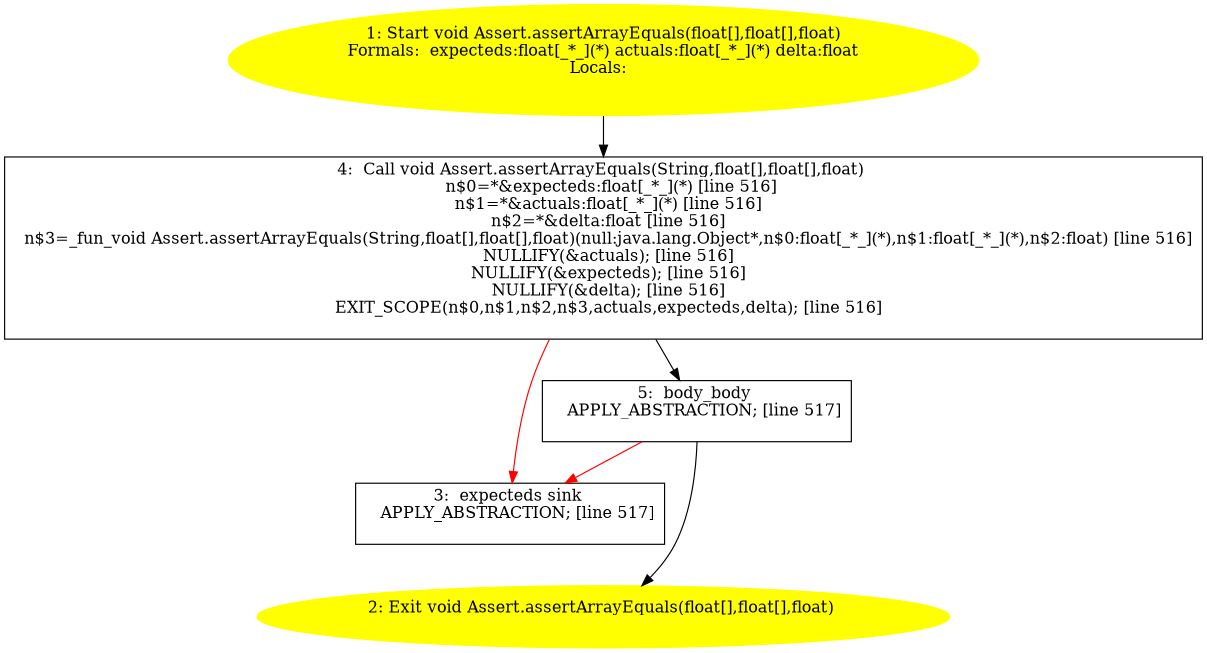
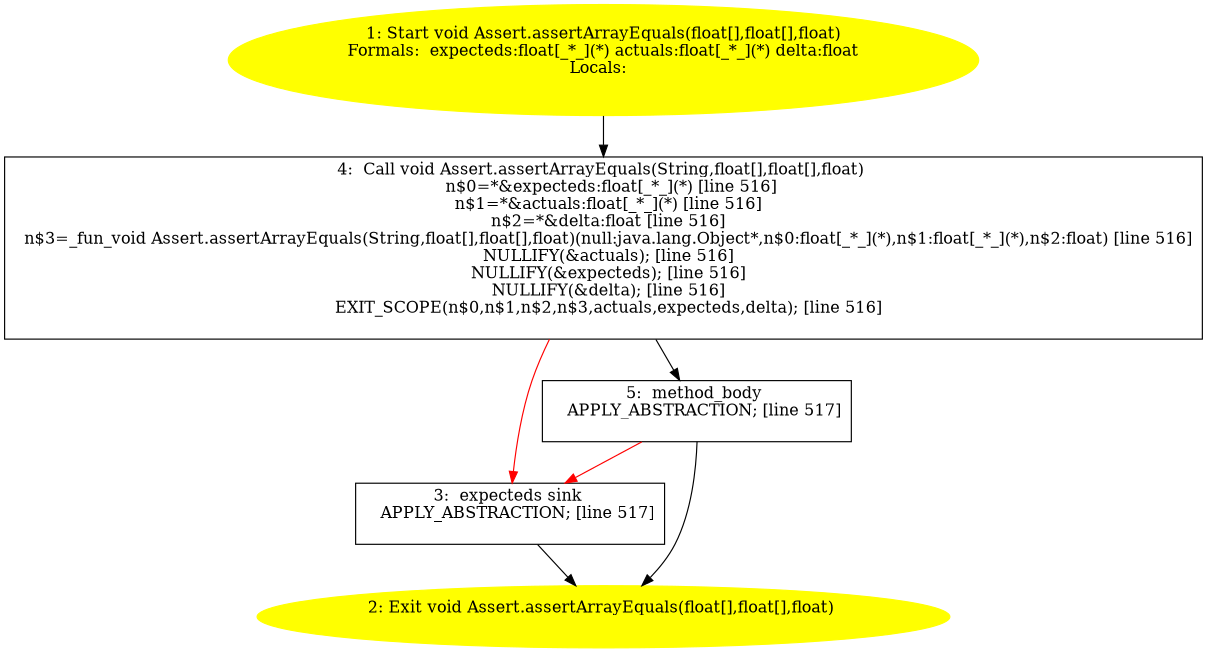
(697, 411) -> (697, 411)
none -> (553, 561)
